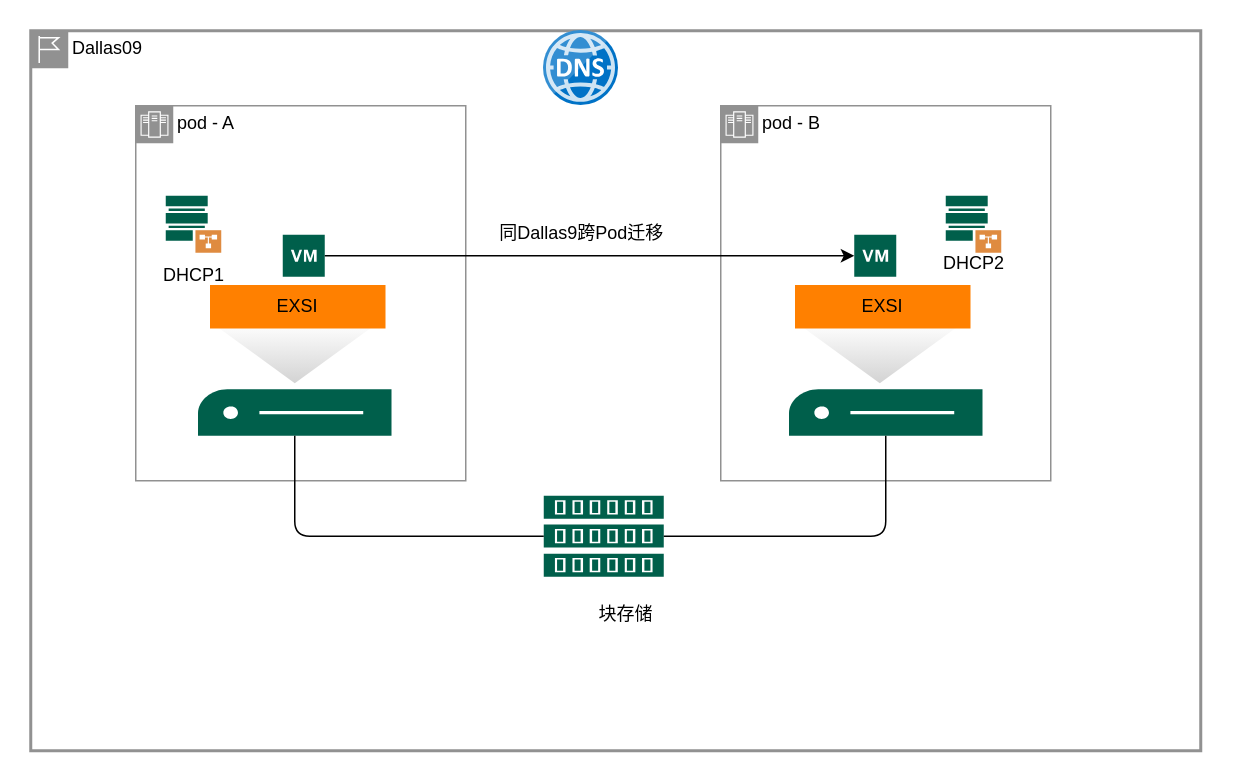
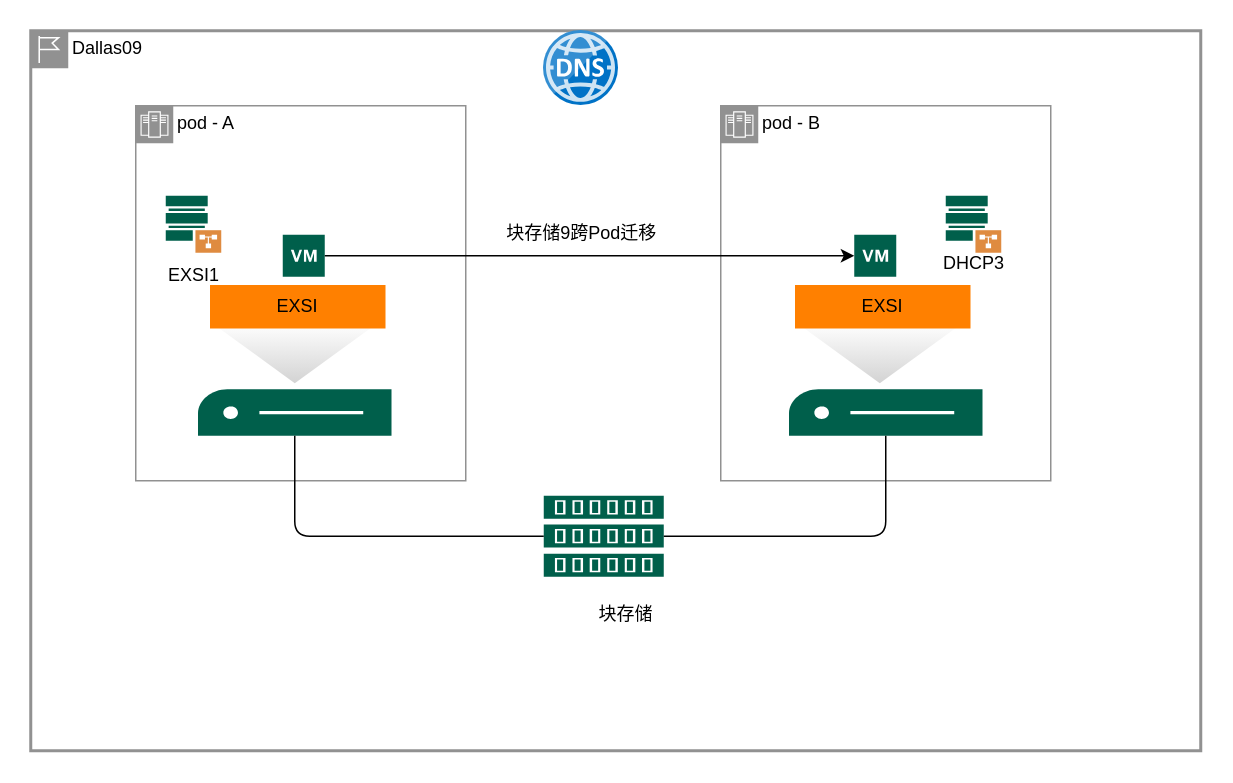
(582, 233) -> (582, 233)
(974, 263) -> (974, 263)
(194, 275) -> (194, 275)
